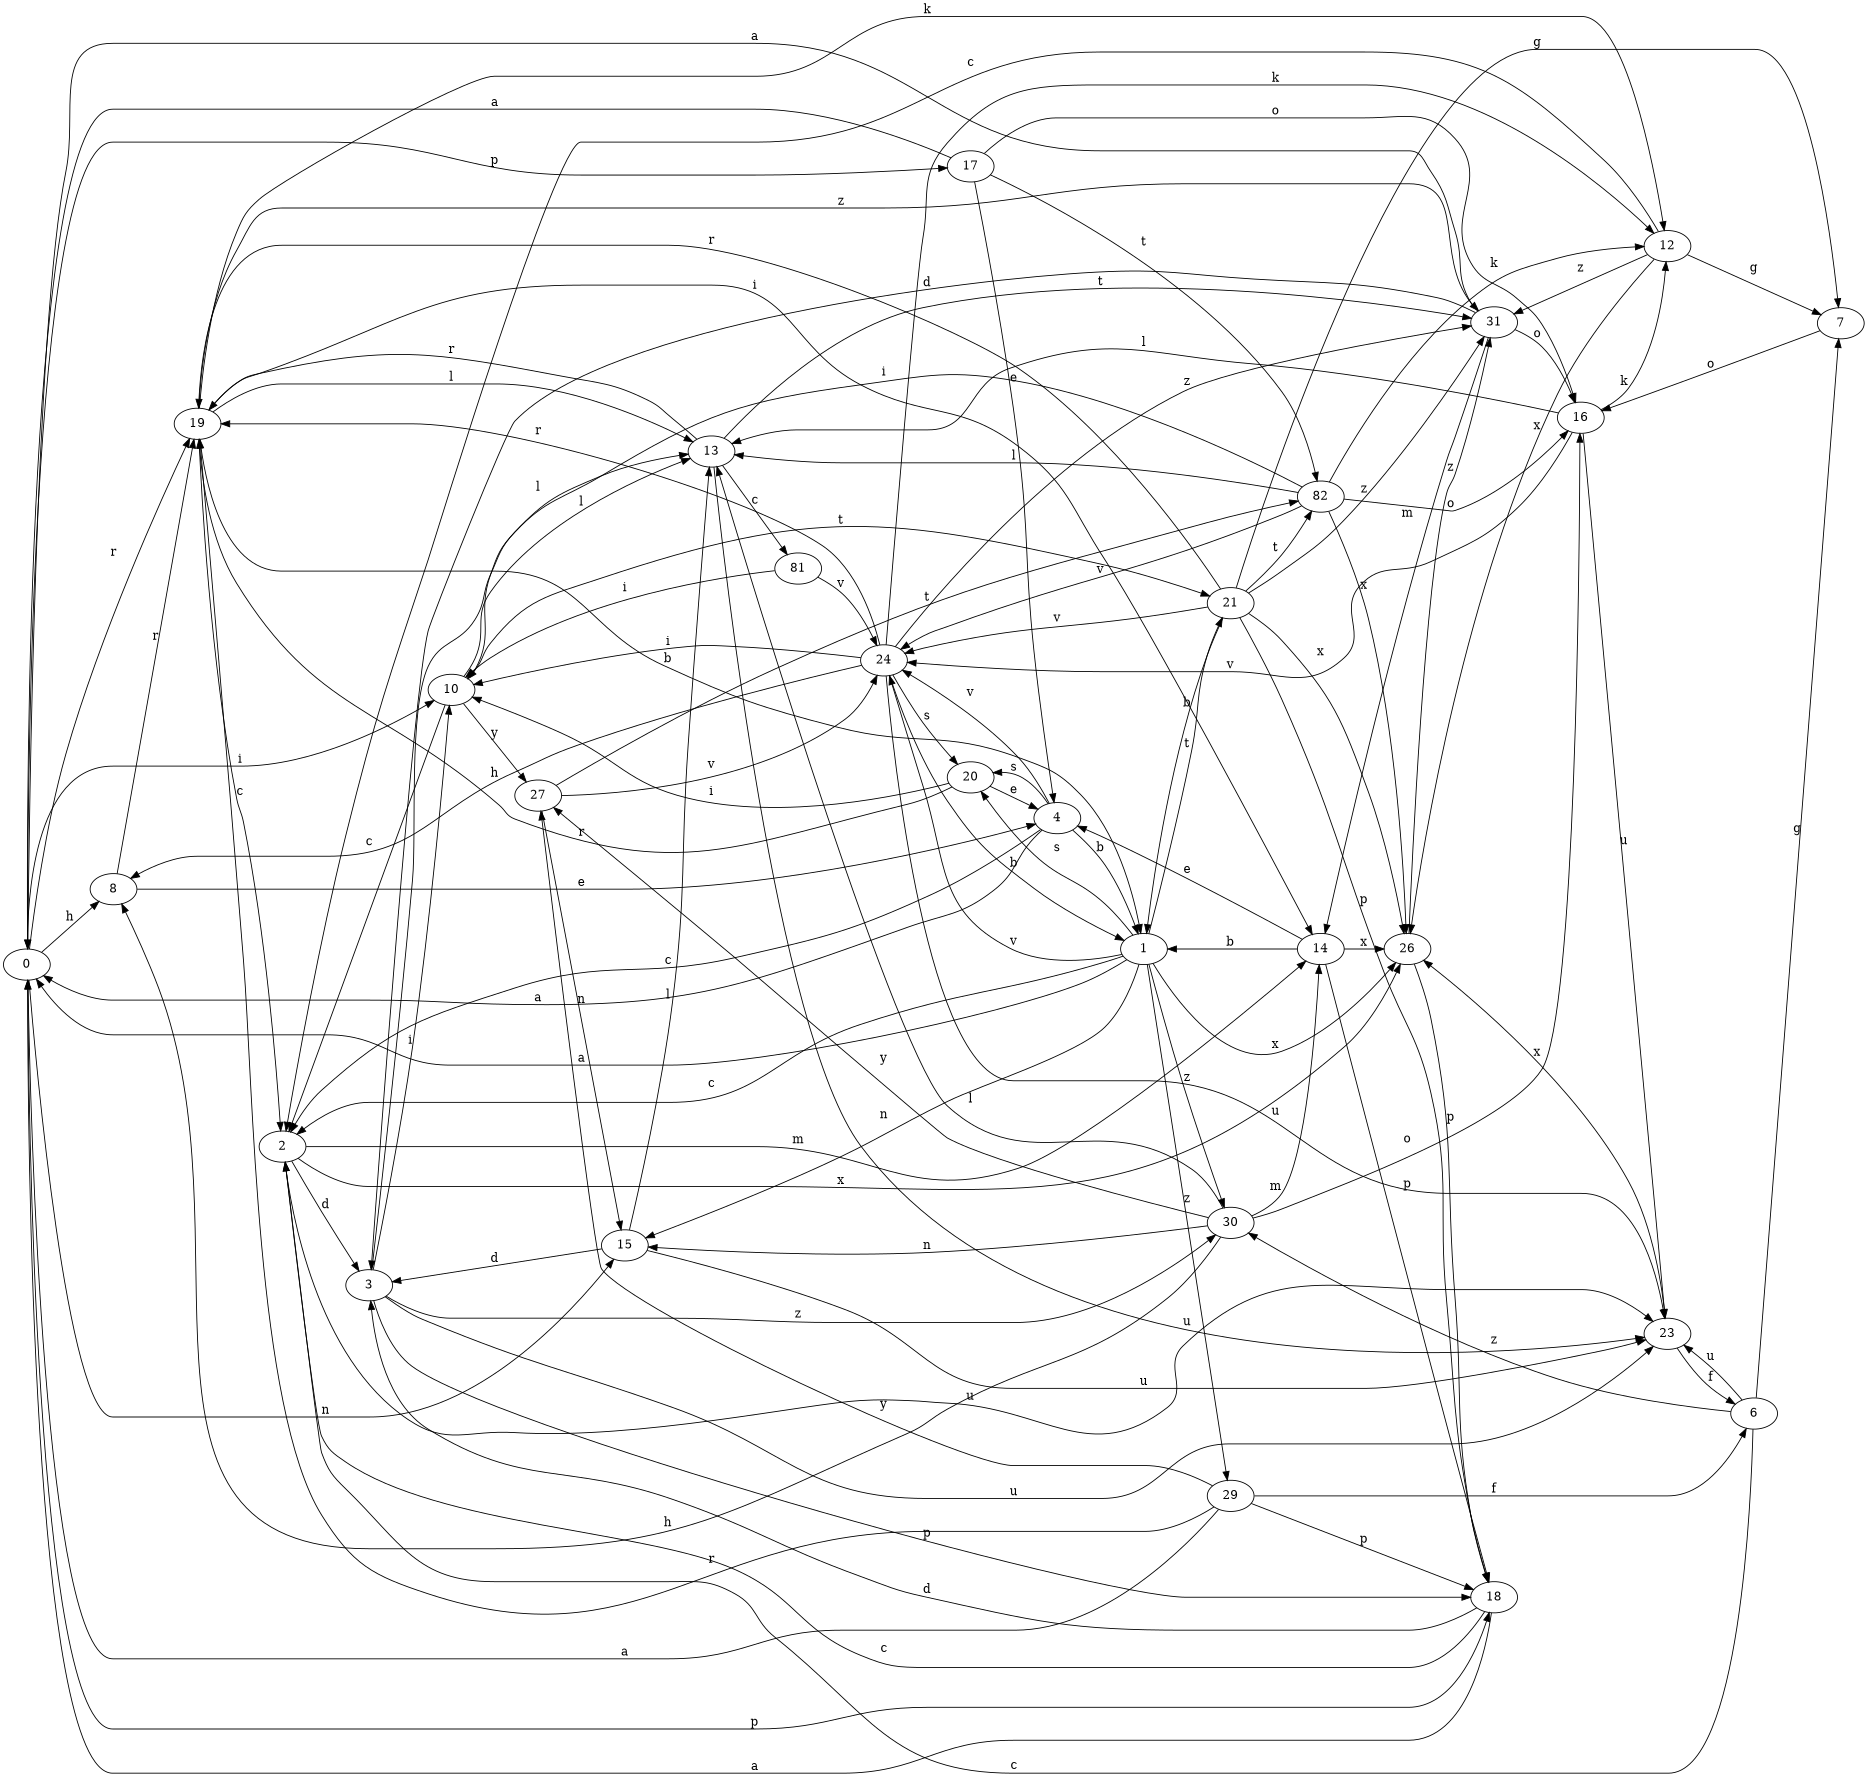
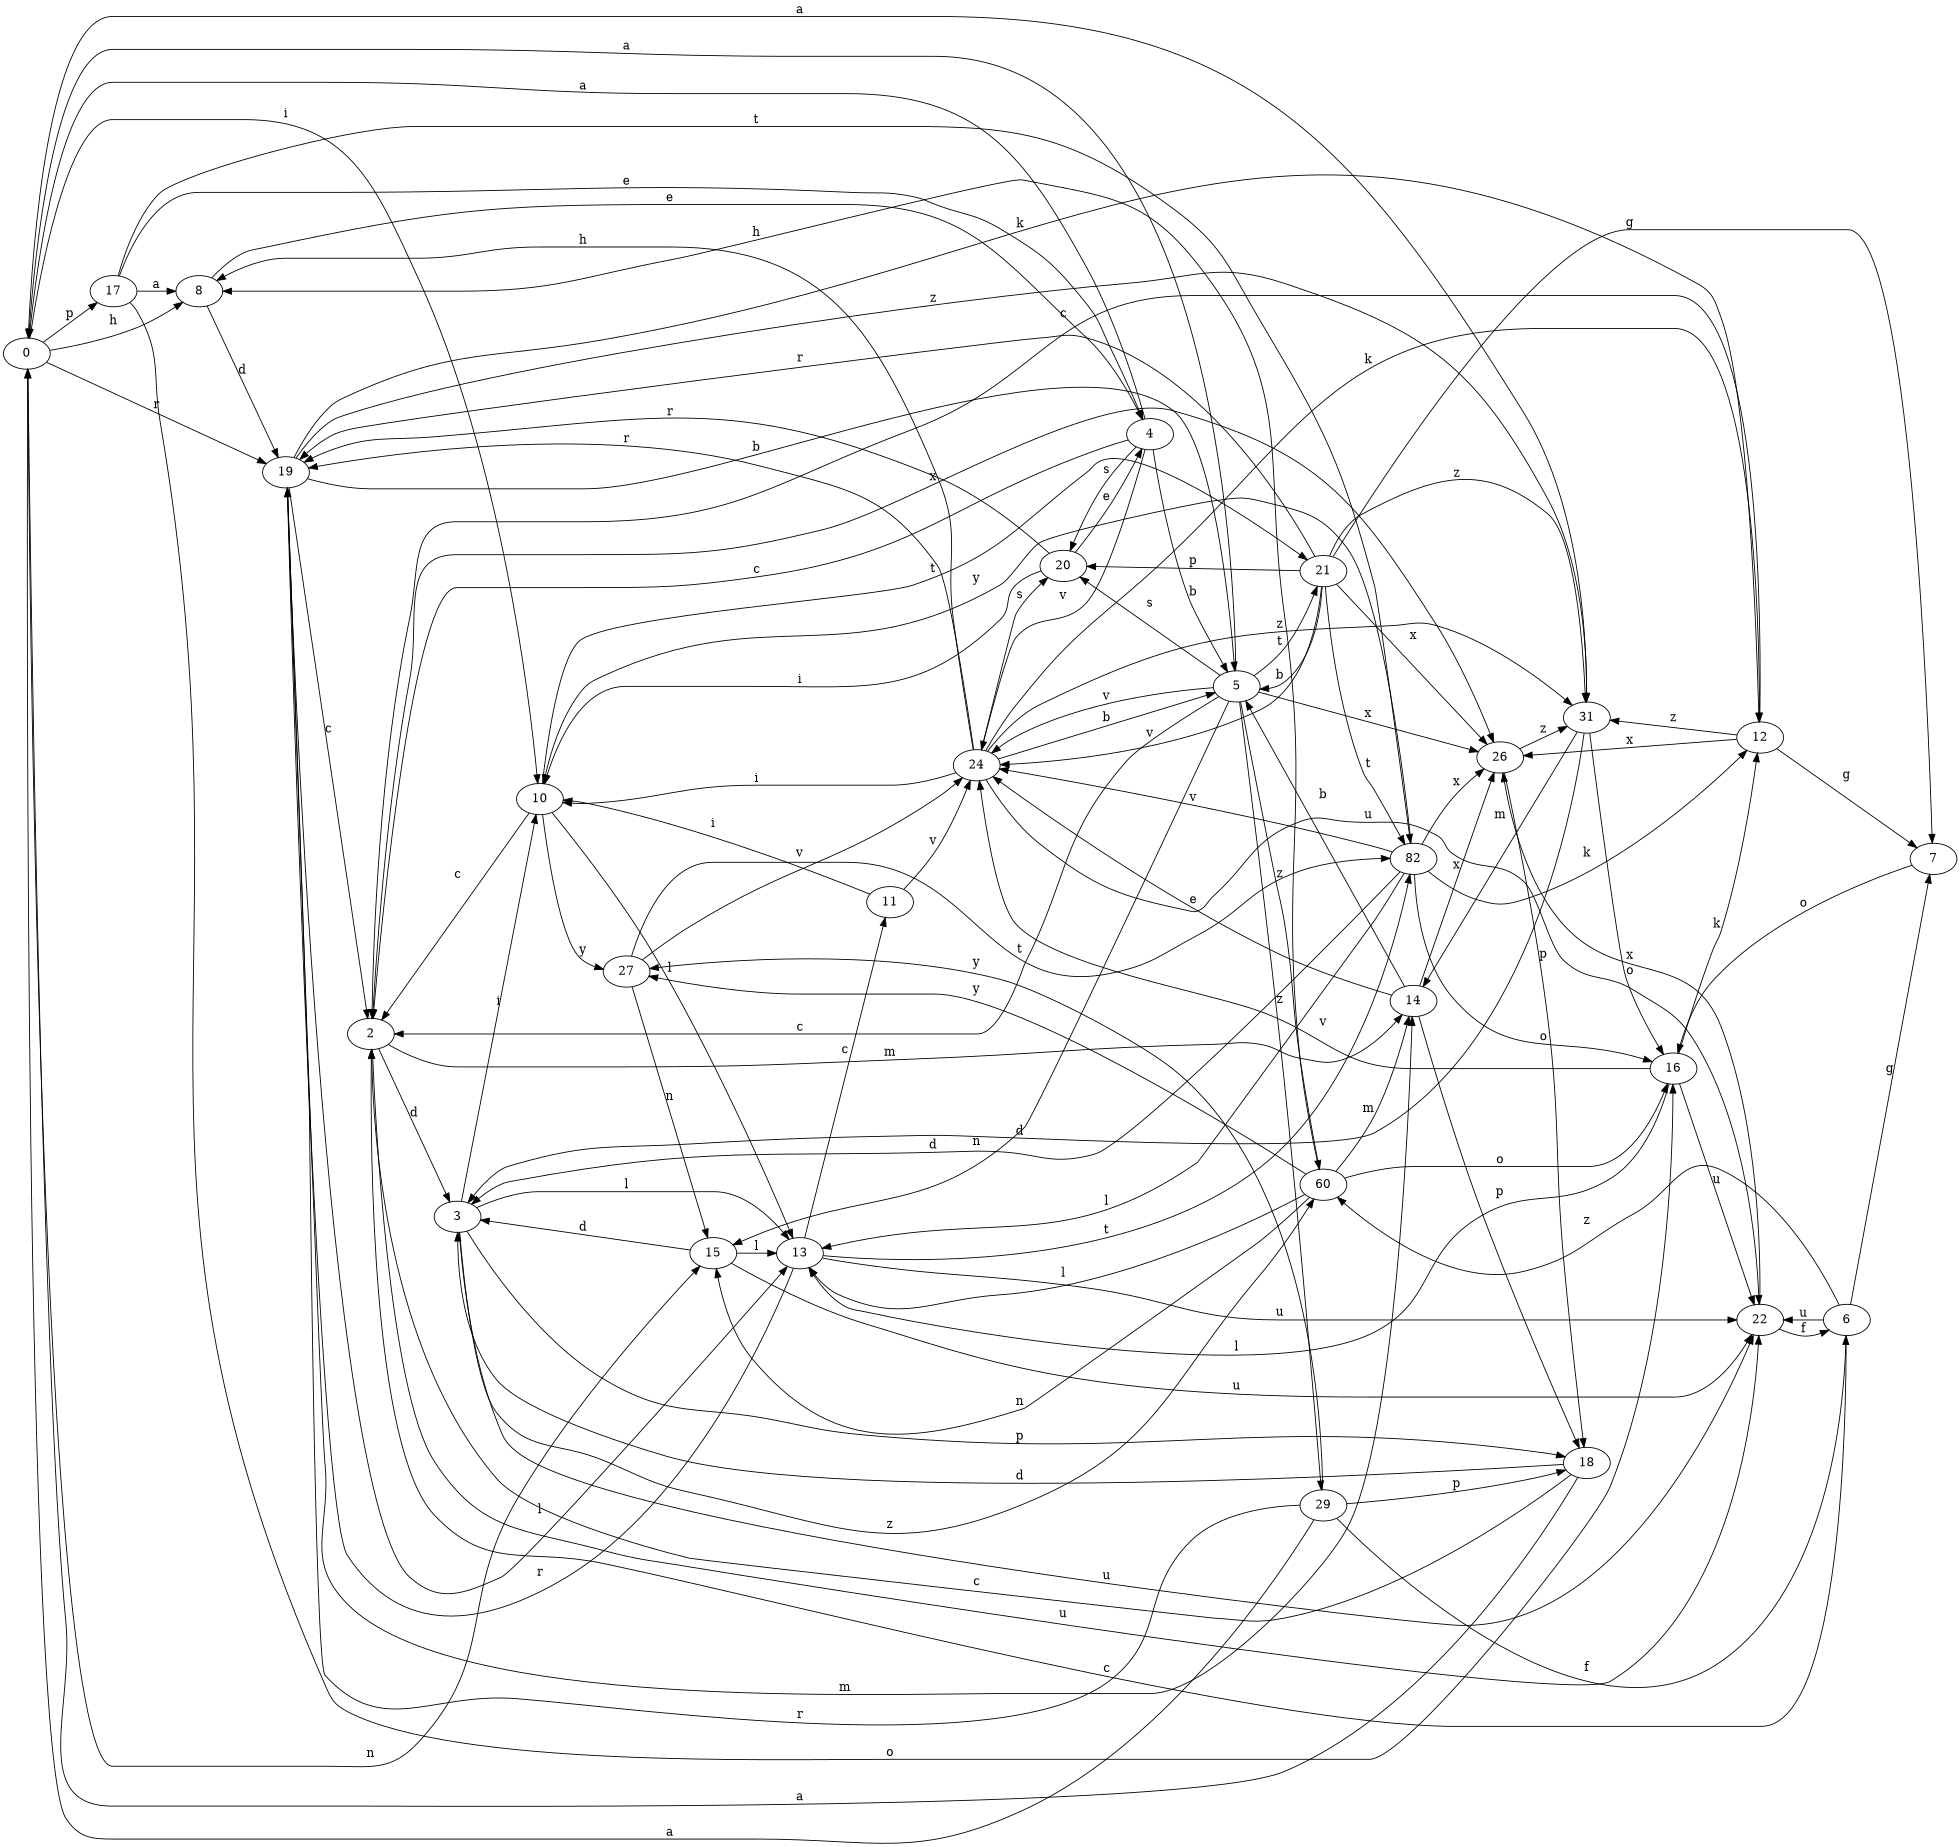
(112, 109) -> (152, 291)
(755, 286) -> (845, 1688)
(1073, 290) -> (1206, 1202)
(884, 372) -> (977, 578)
(798, 569) -> (890, 902)
(156, 637) -> (243, 370)
(1195, 883) -> (1187, 905)
(1144, 949) -> (1237, 686)
(1427, 1079) -> (1198, 569)
none -> (1018, 1154)
(1231, 1223) -> (1323, 1185)
(1667, 1334) -> (1760, 1320)
(442, 1729) -> none
